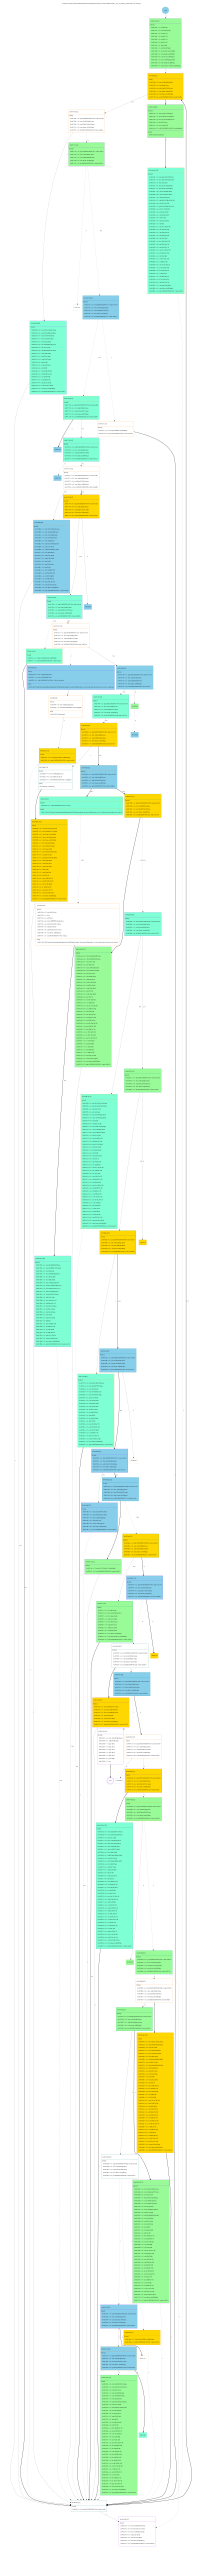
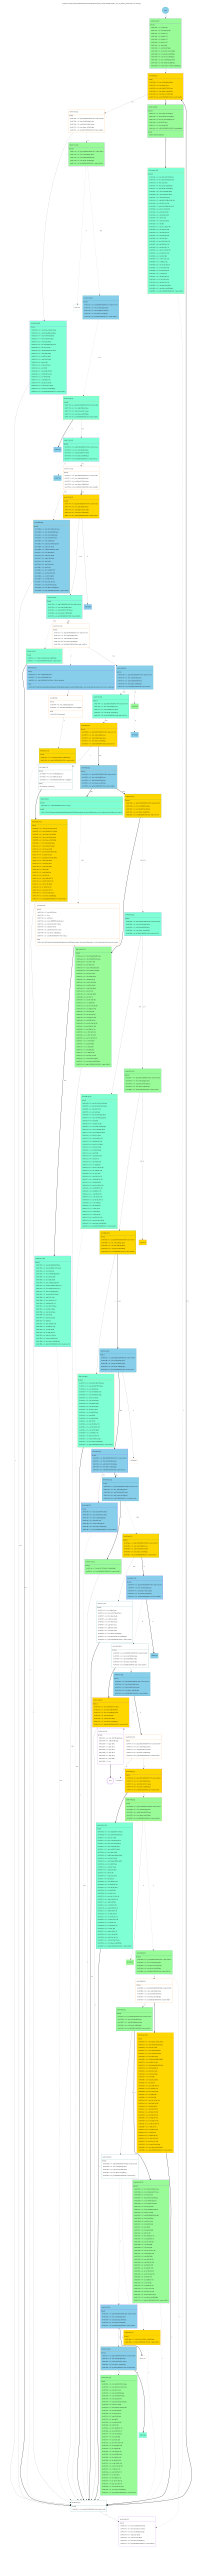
(115, 429) -> none
(115, 1622) -> (115, 1622)
(154, 1656) -> (154, 1656)
